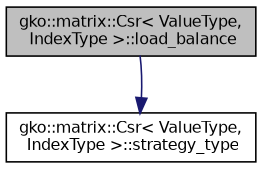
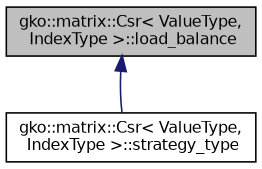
(142, 77) -> (121, 92)
